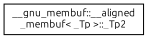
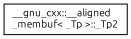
(74, 19) -> (66, 19)
